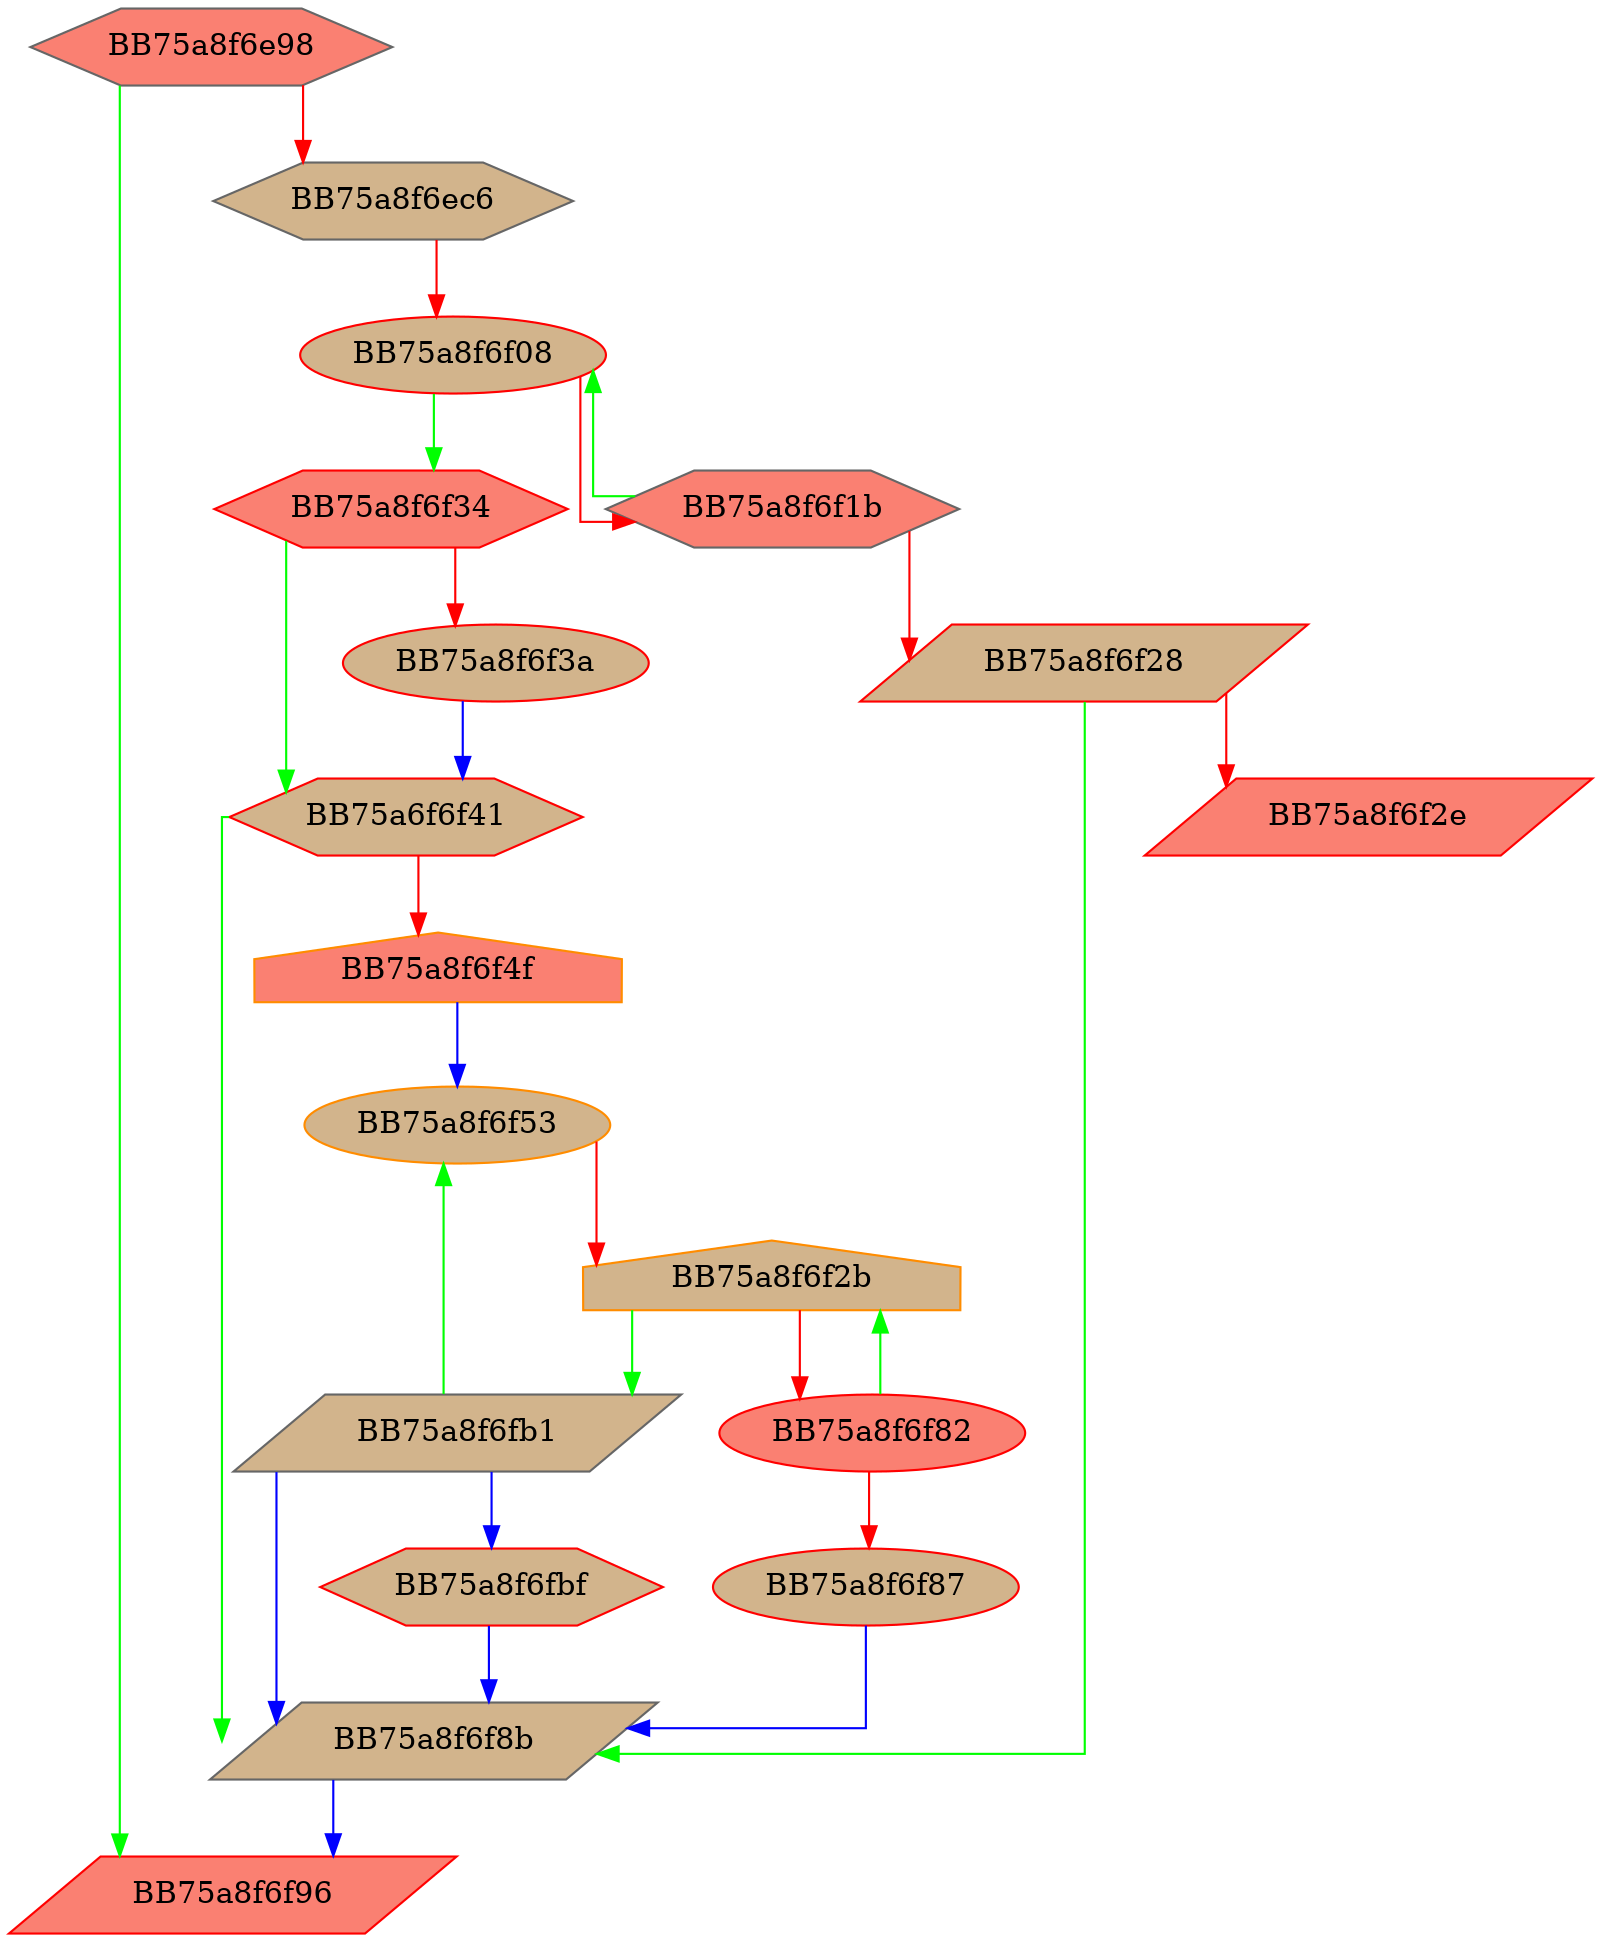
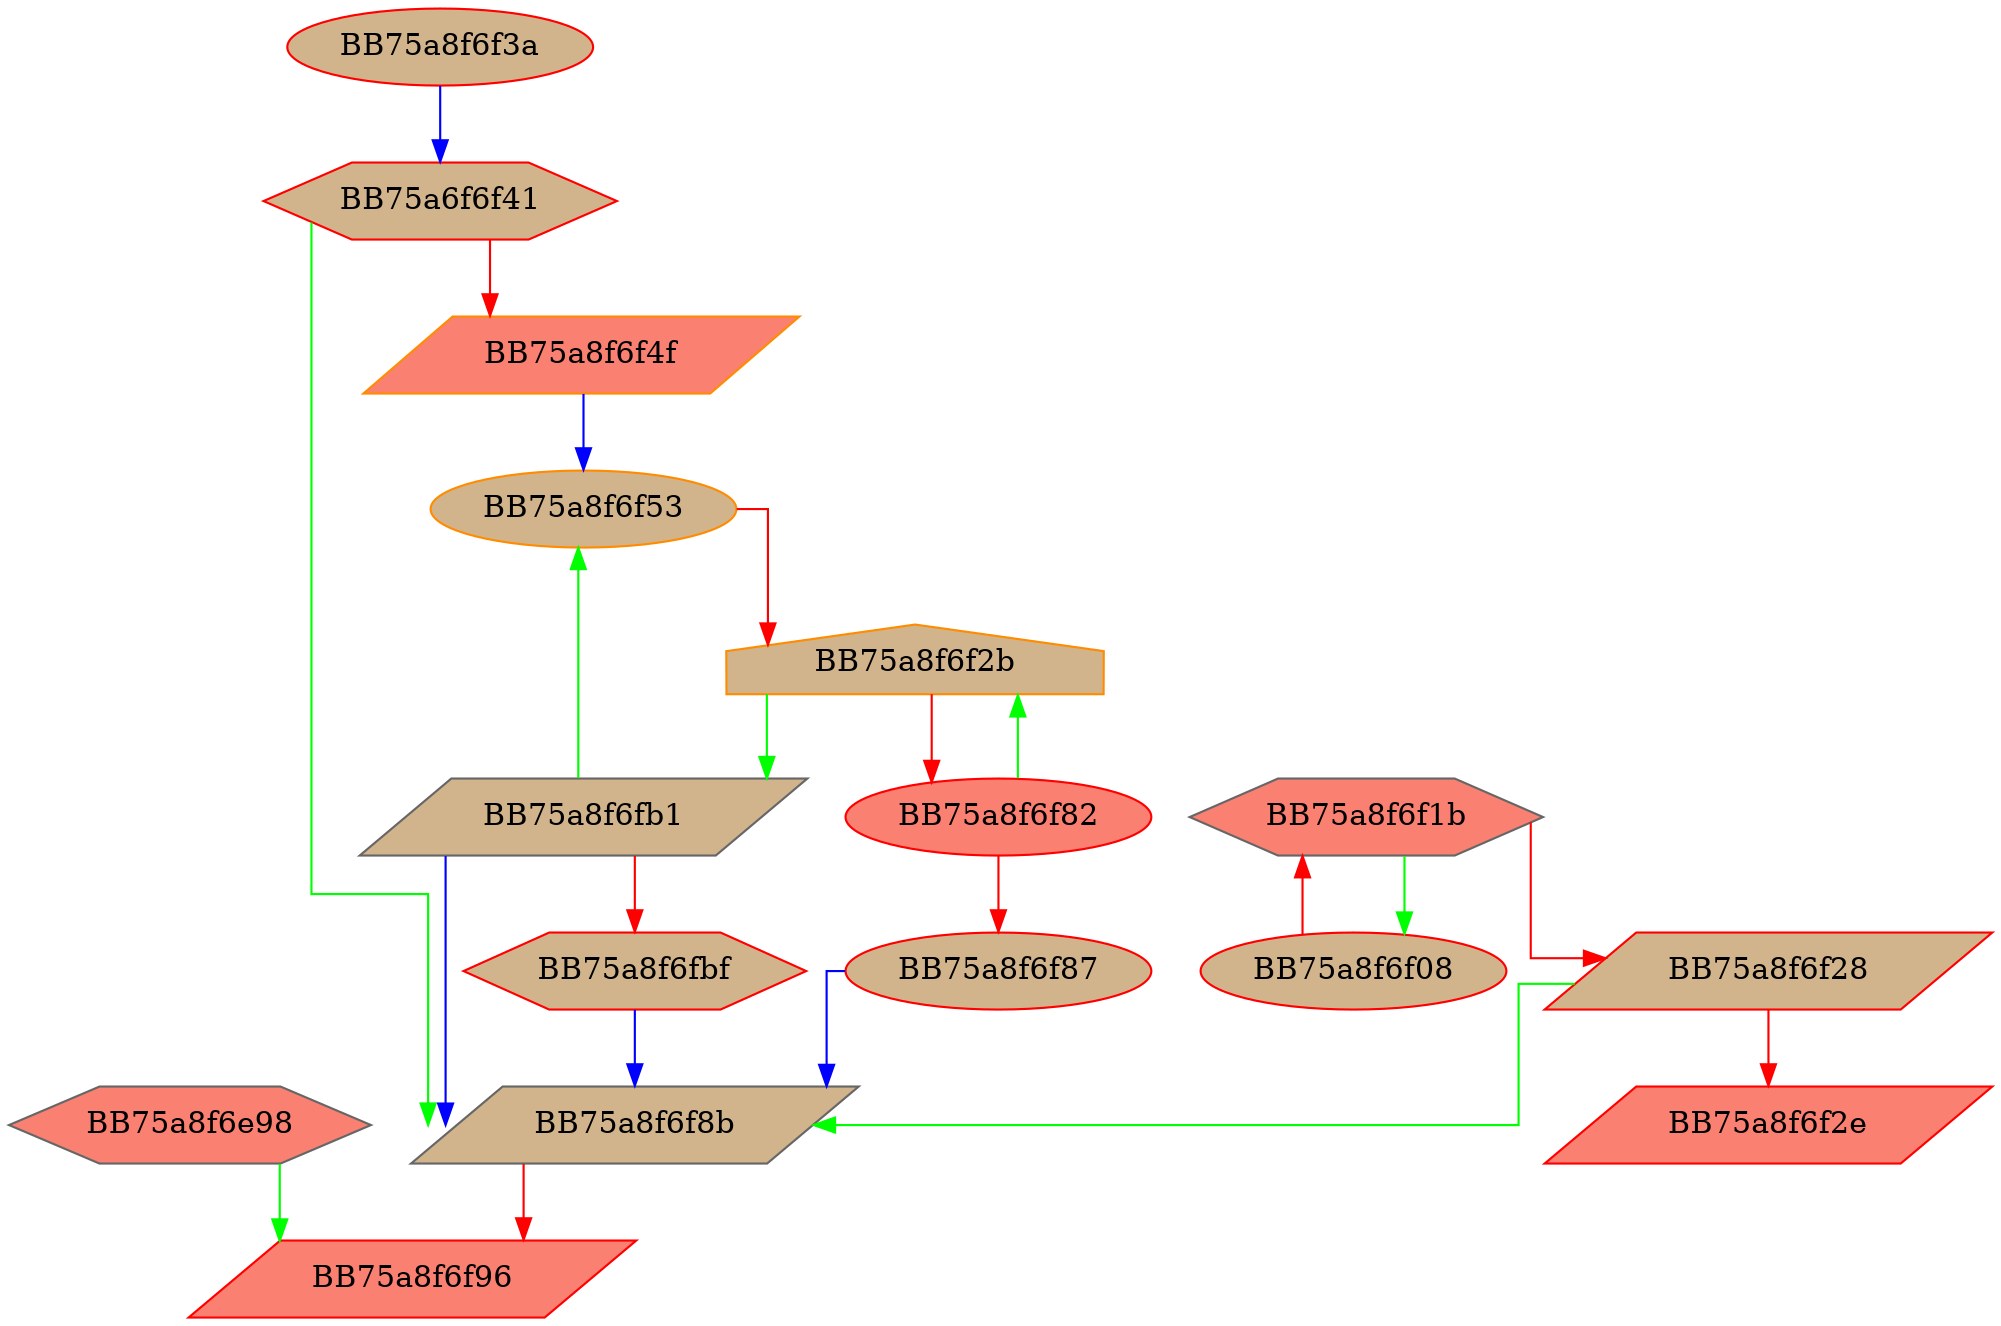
(393, 201) -> none
(391, 509) -> none
(438, 971) -> (581, 355)
(492, 1499) -> (635, 883)
(333, 1807) -> (524, 1191)
